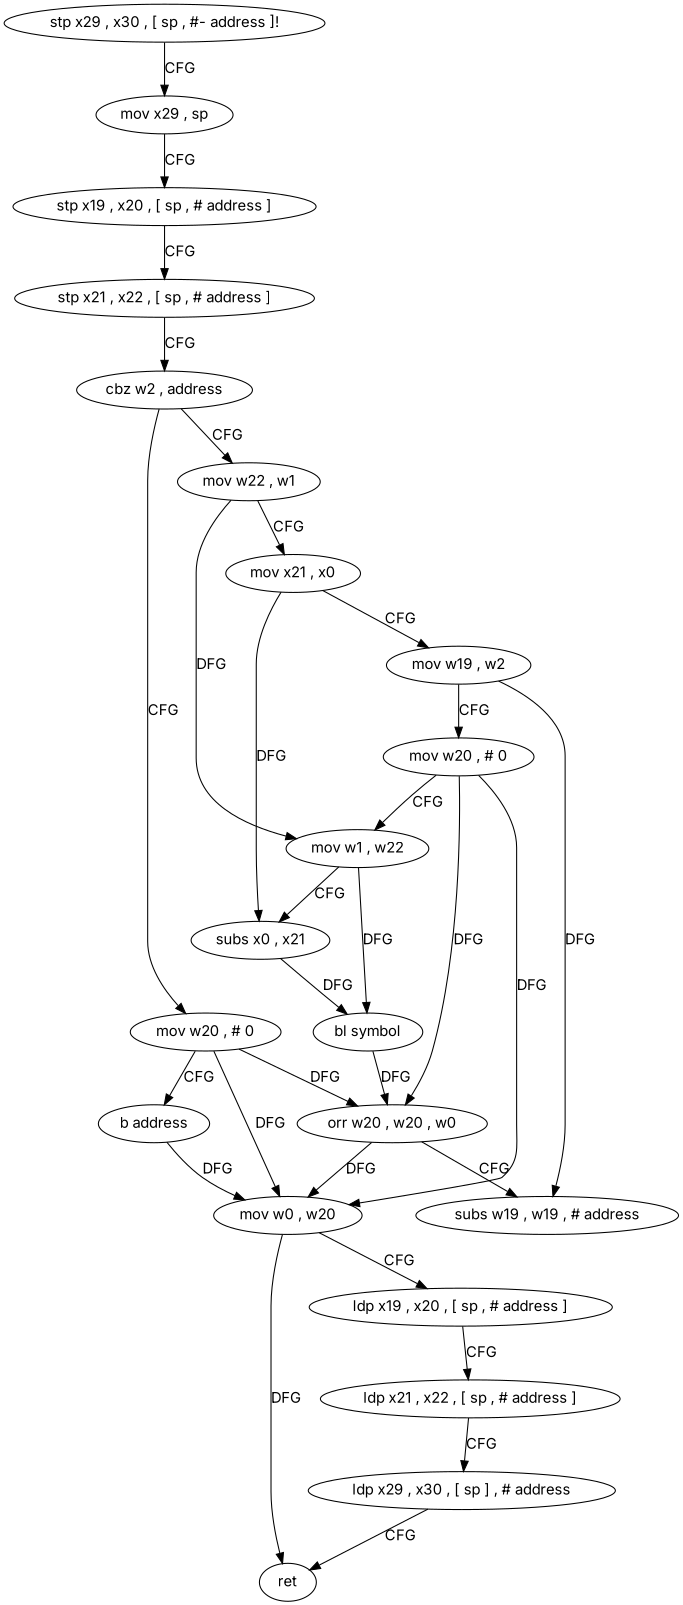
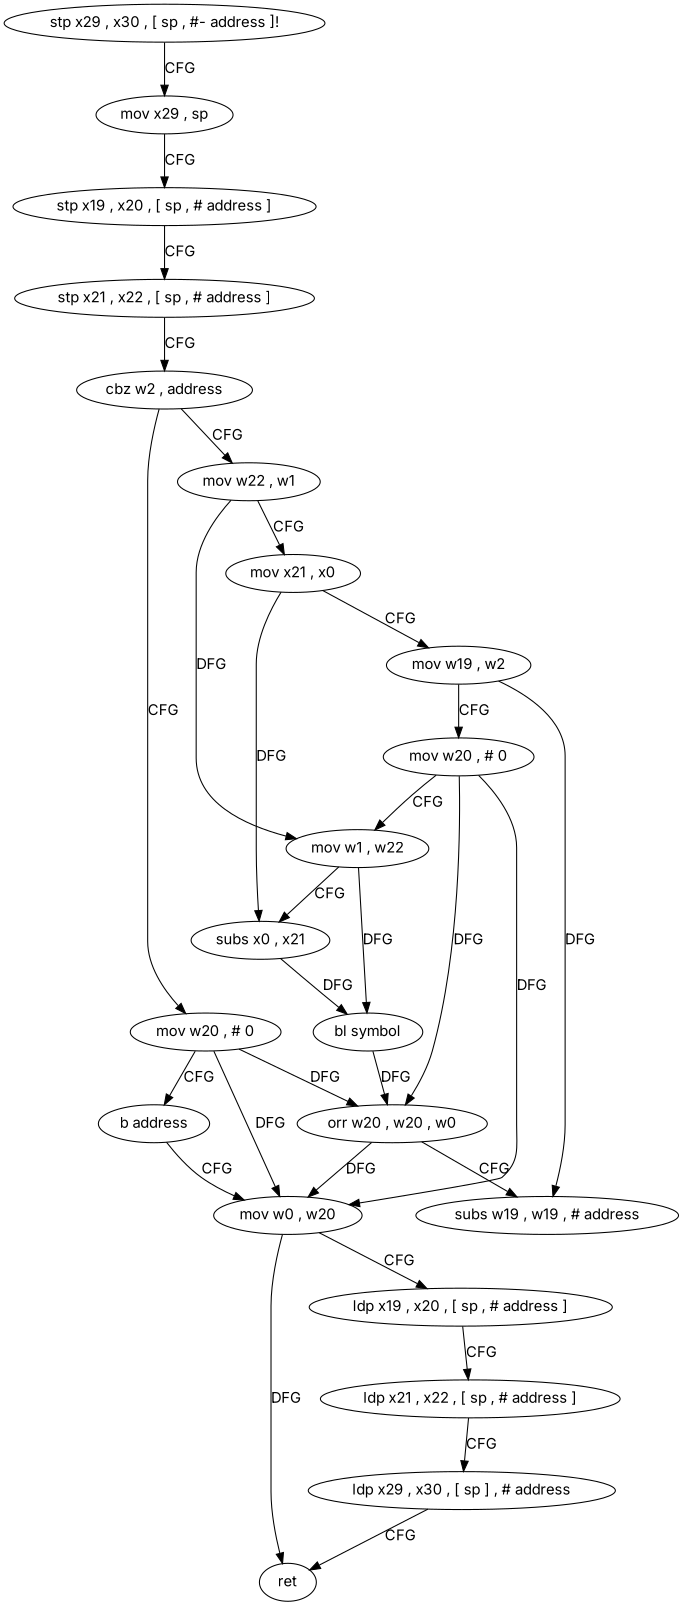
(218, 1170) -> (217, 1170)
